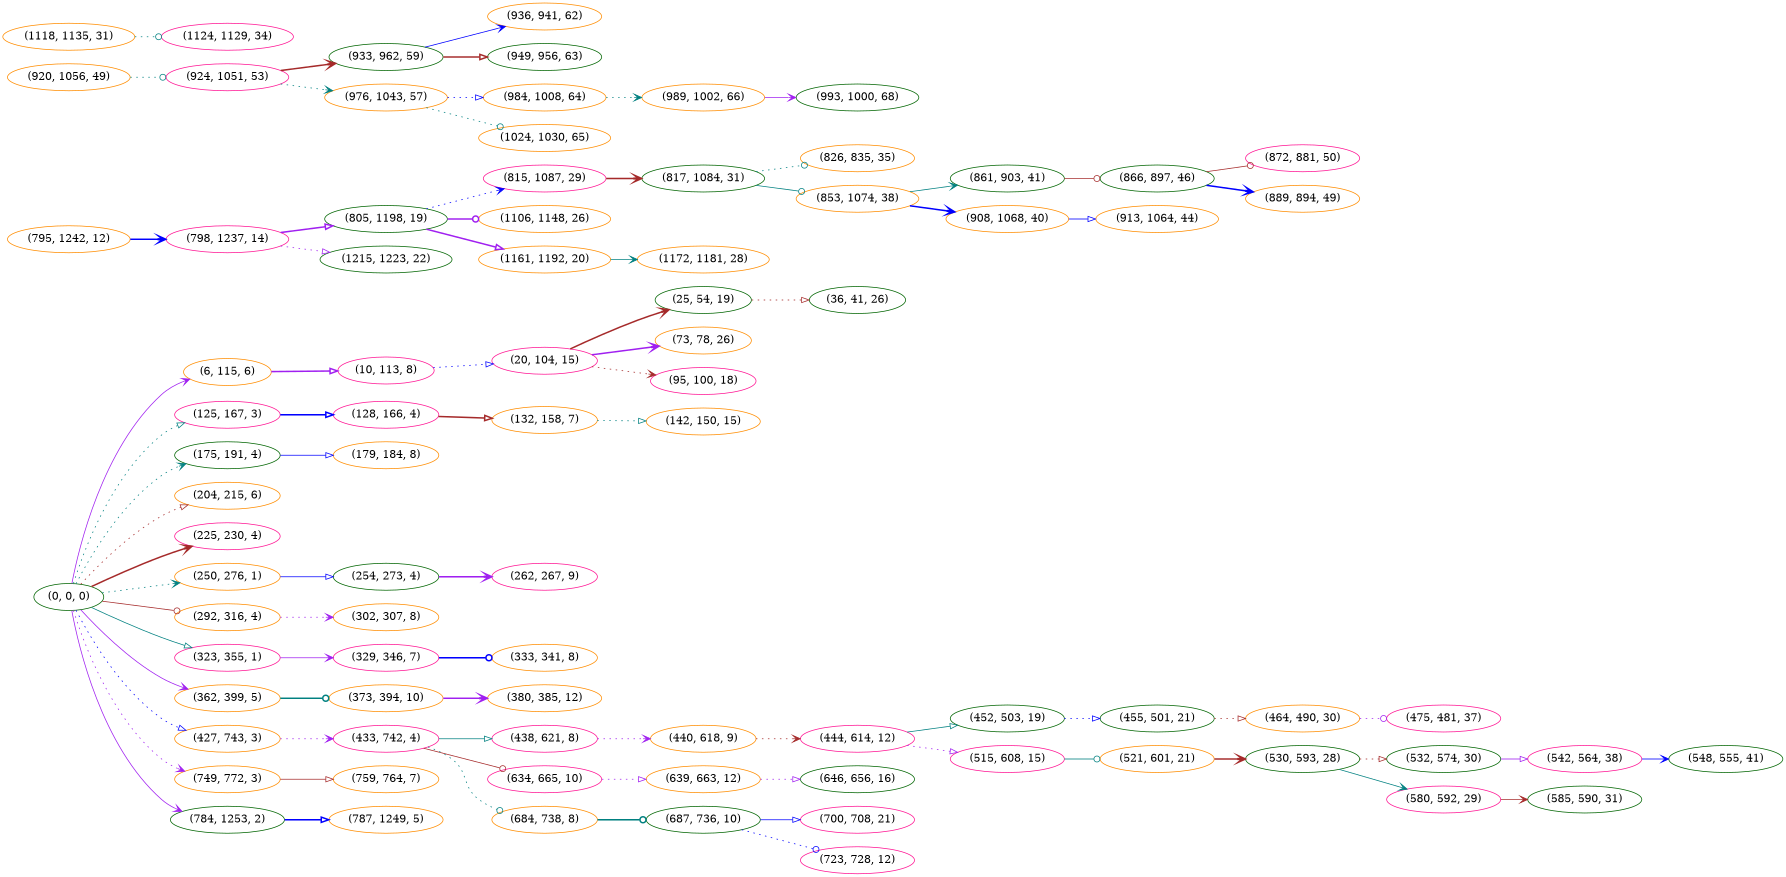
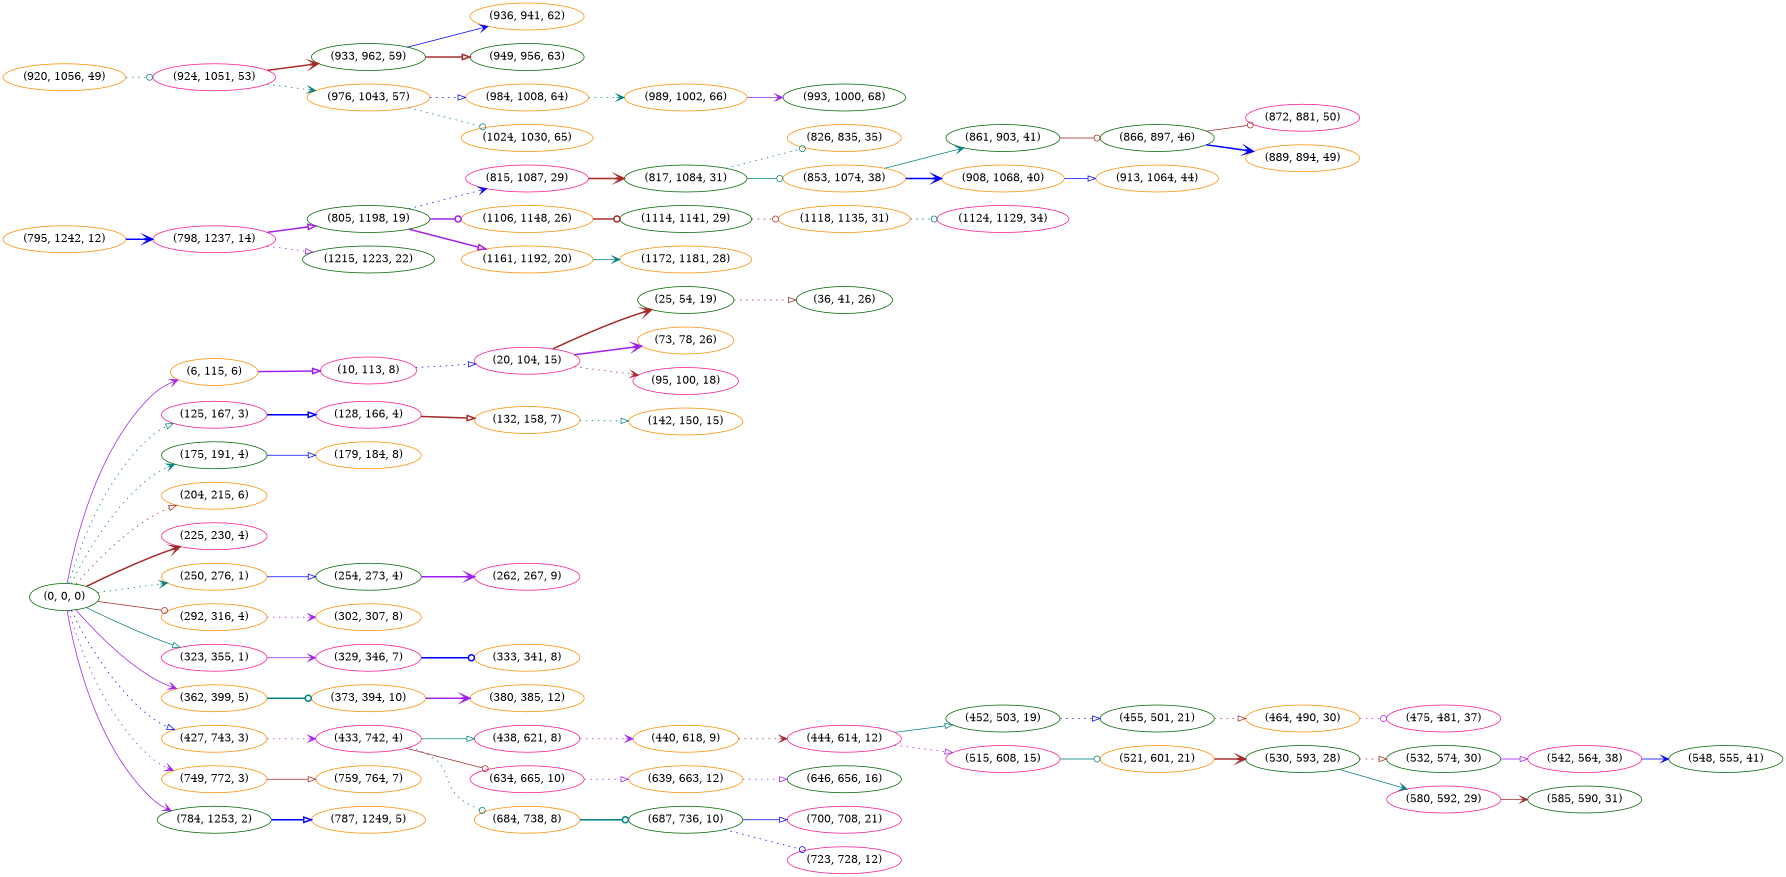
none -> (686, 219)
